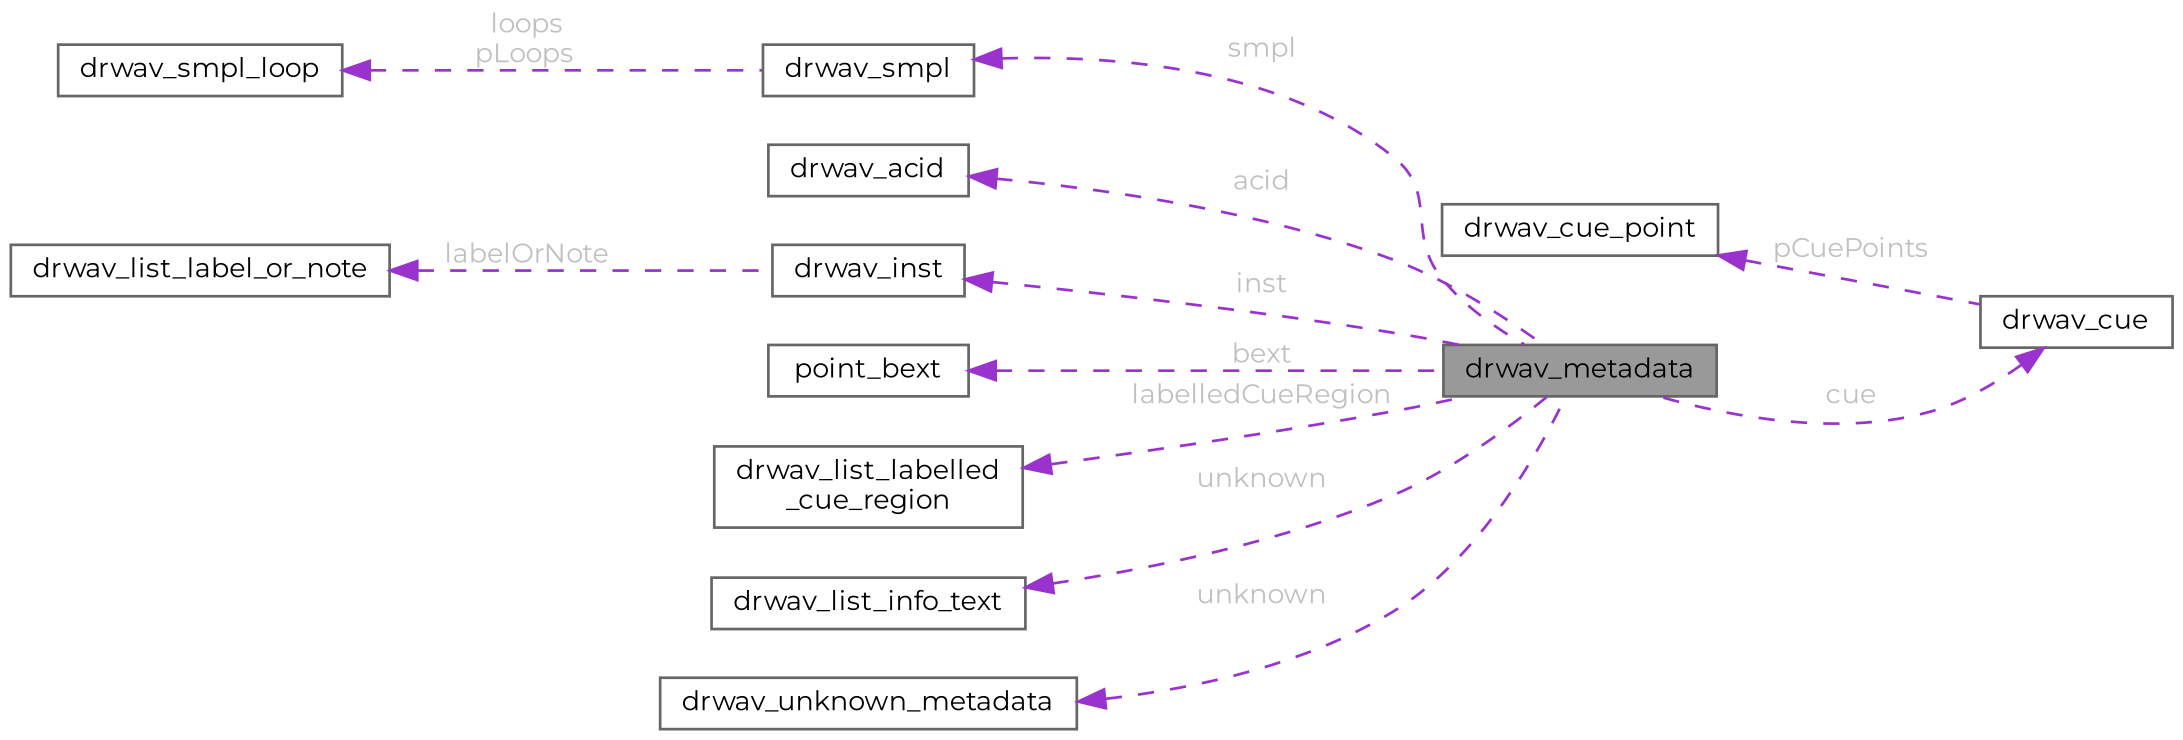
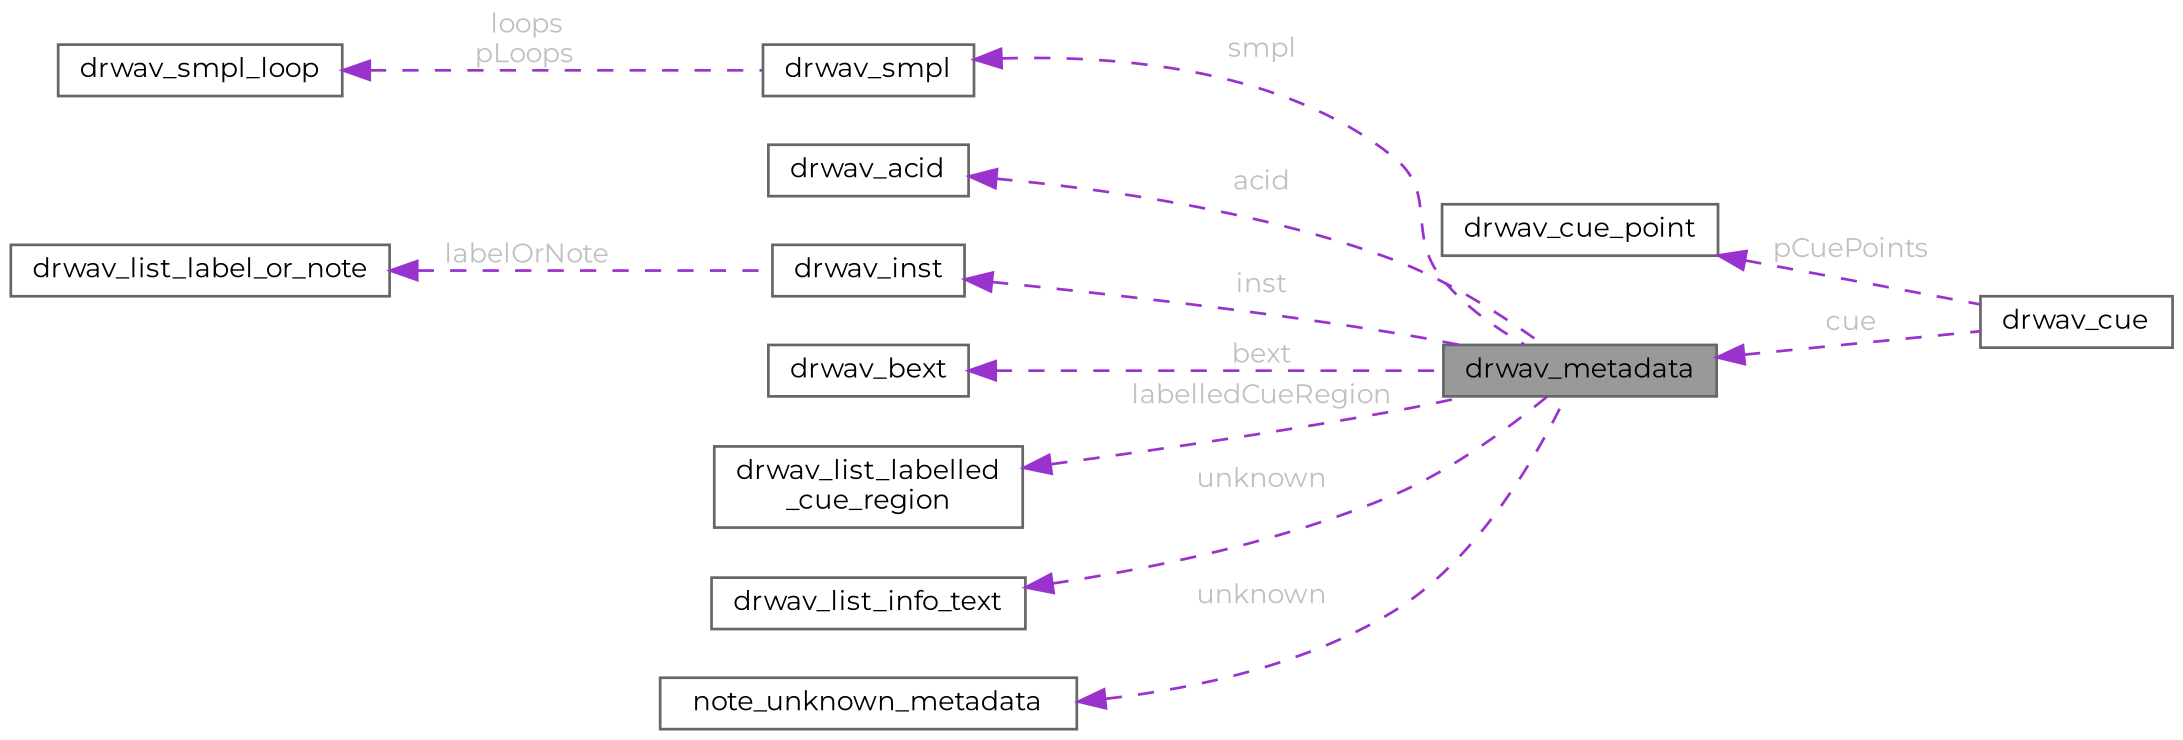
(868, 371) -> (868, 371)
(1845, 423) -> (1862, 343)
(868, 703) -> (868, 703)
